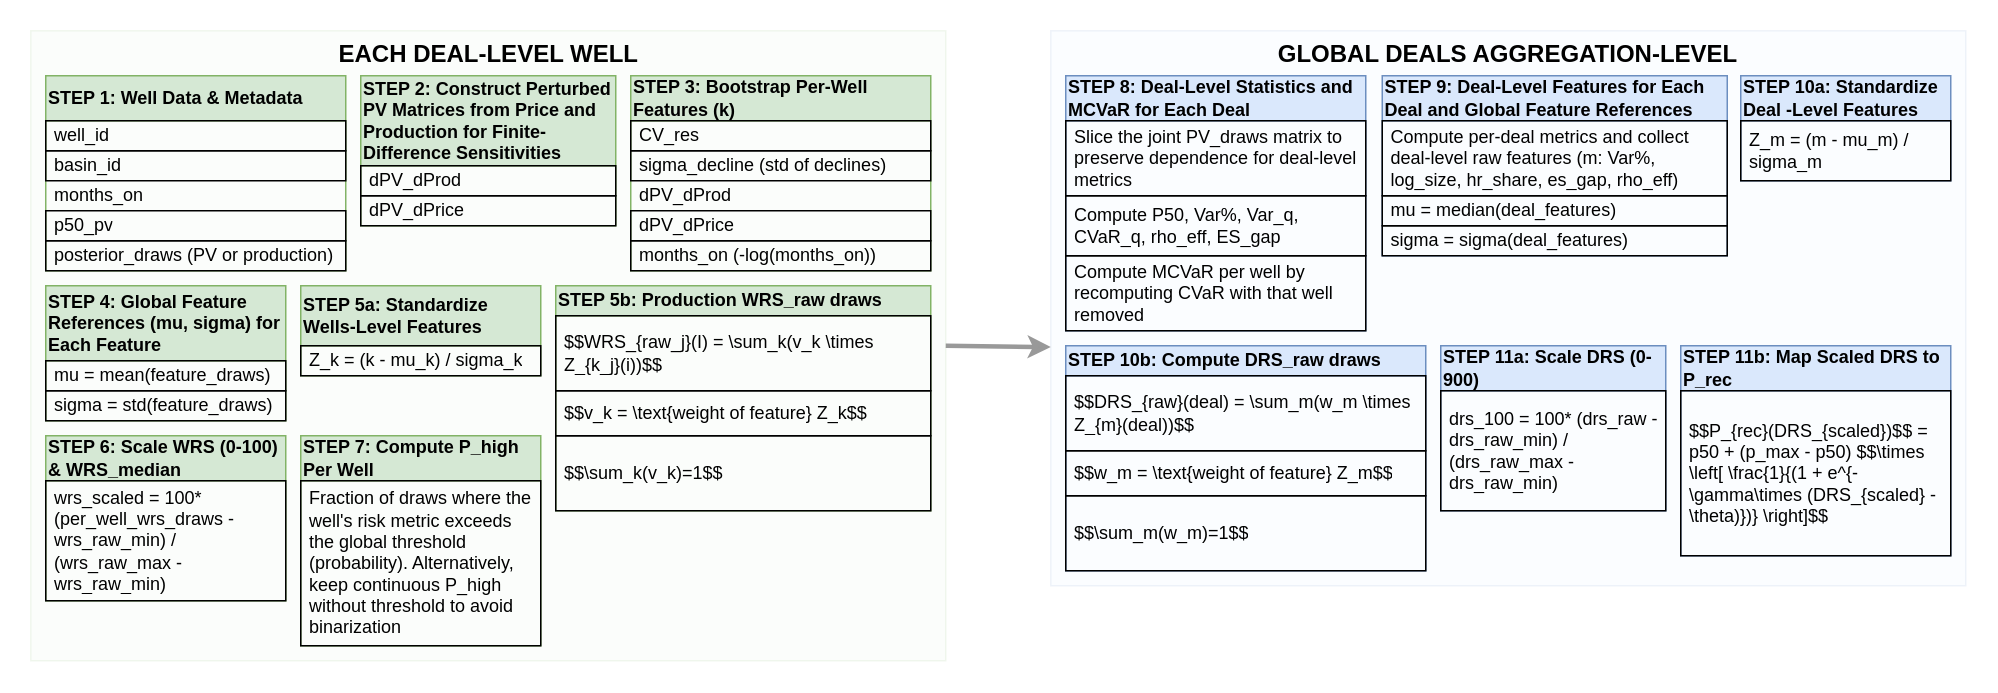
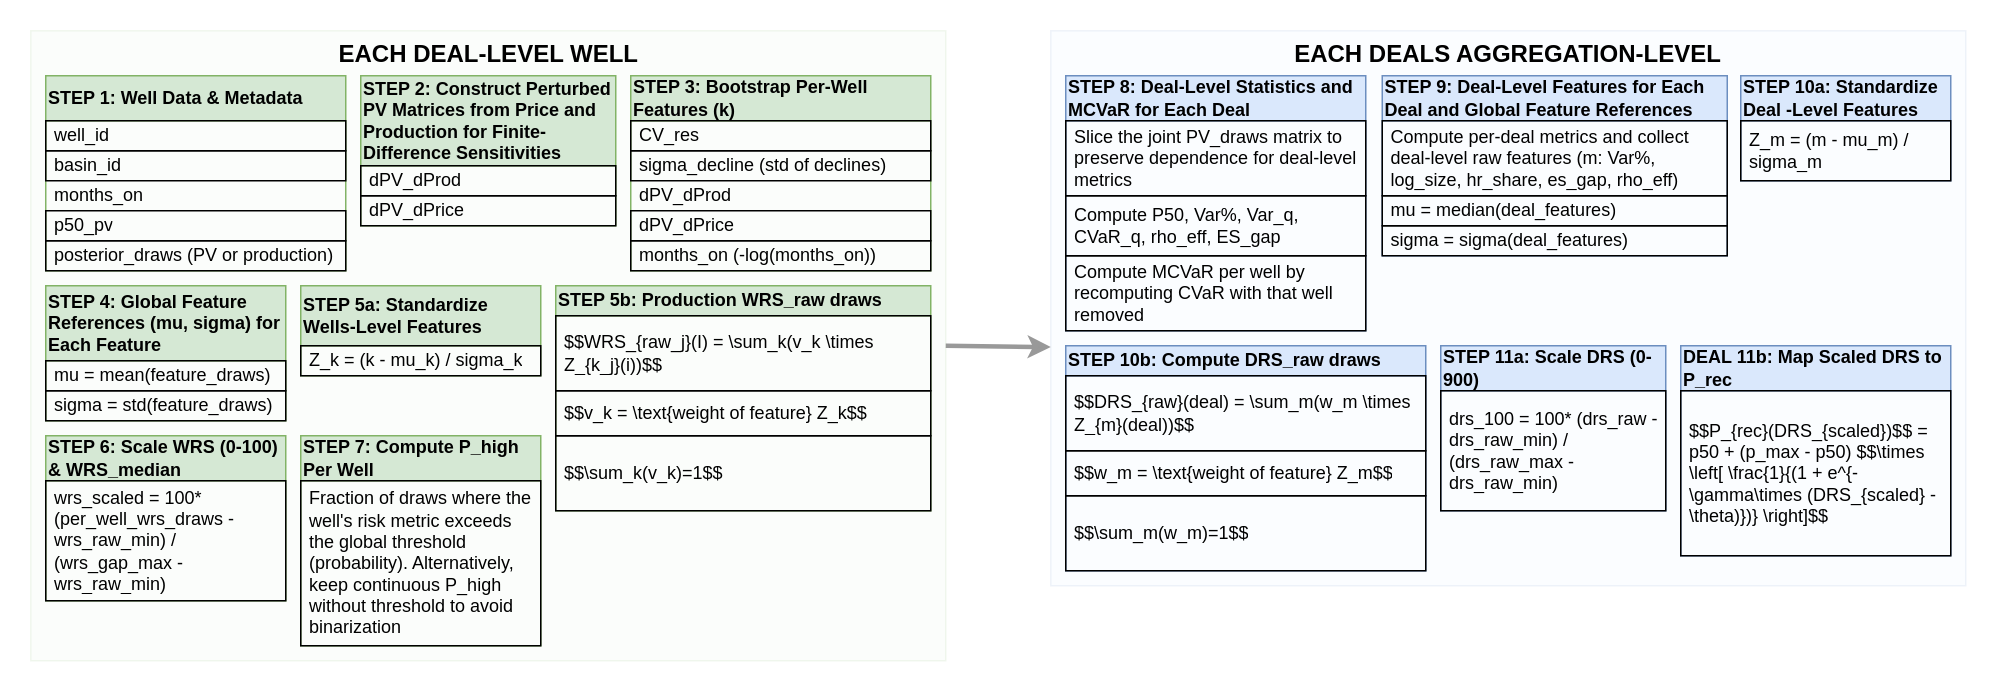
(1508, 53) -> (1508, 53)
(1817, 368) -> (1817, 368)
(167, 541) -> (167, 541)
